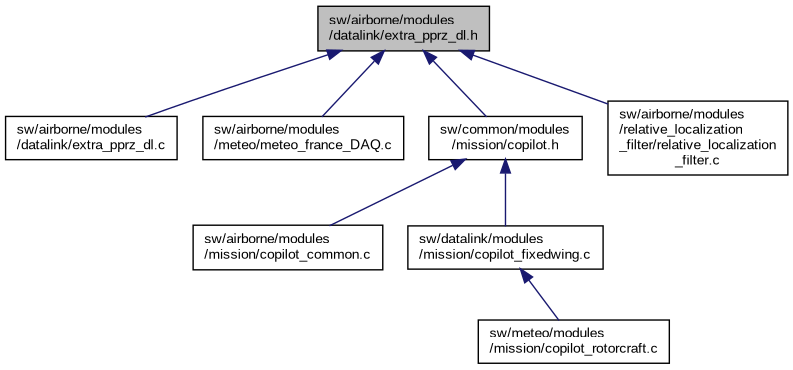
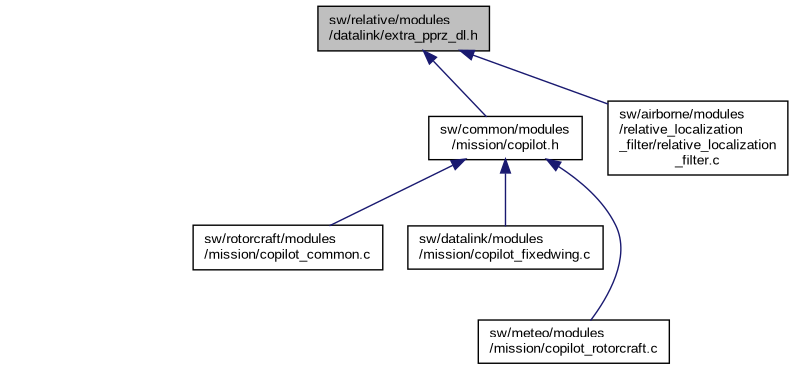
(404, 29) -> (404, 29)
(91, 138) -> none
(303, 138) -> none
(288, 248) -> (288, 248)
(544, 300) -> (619, 235)
